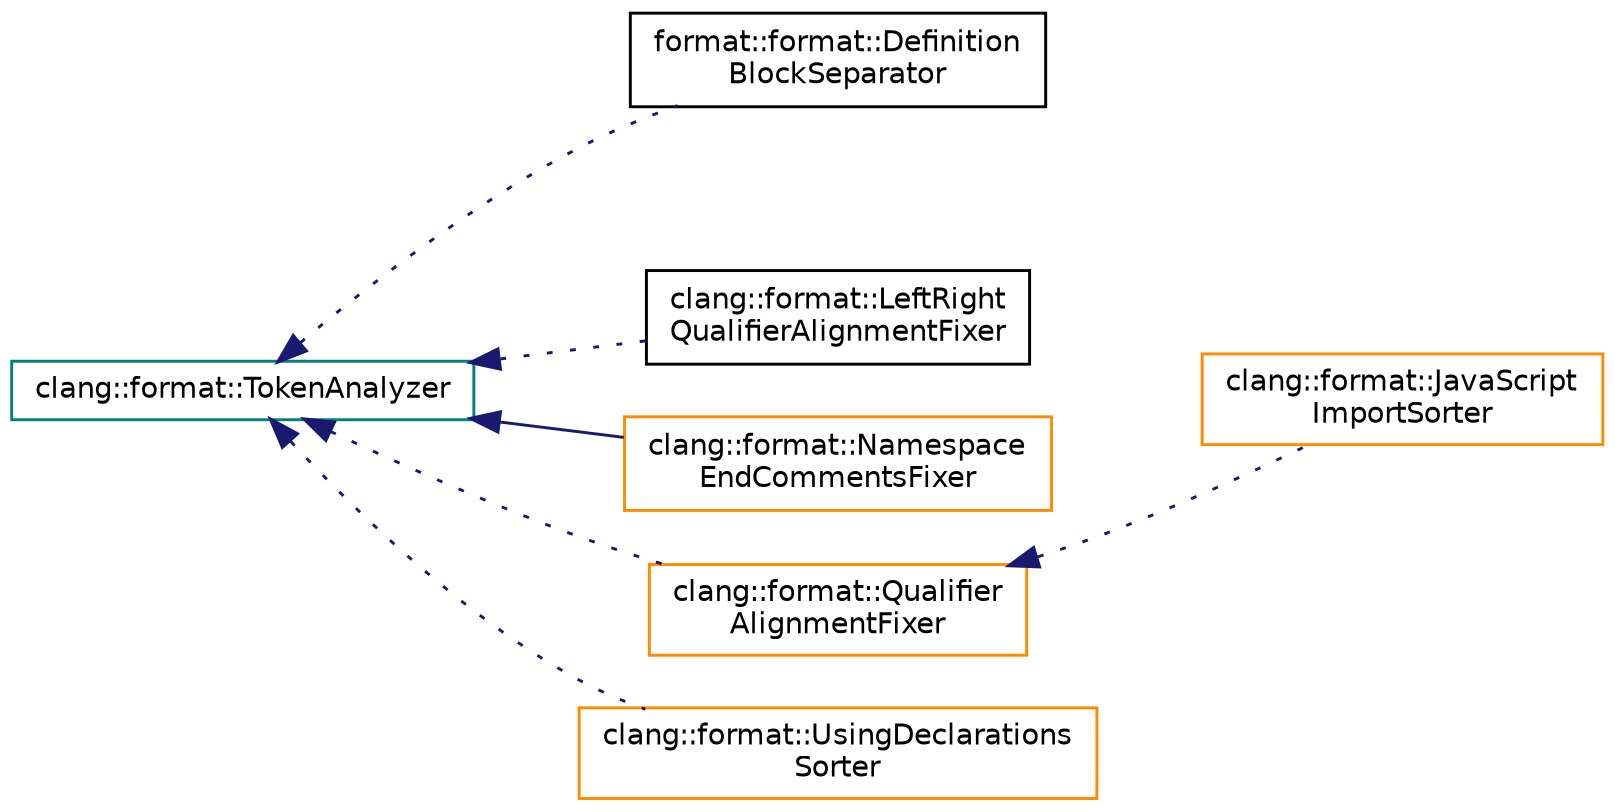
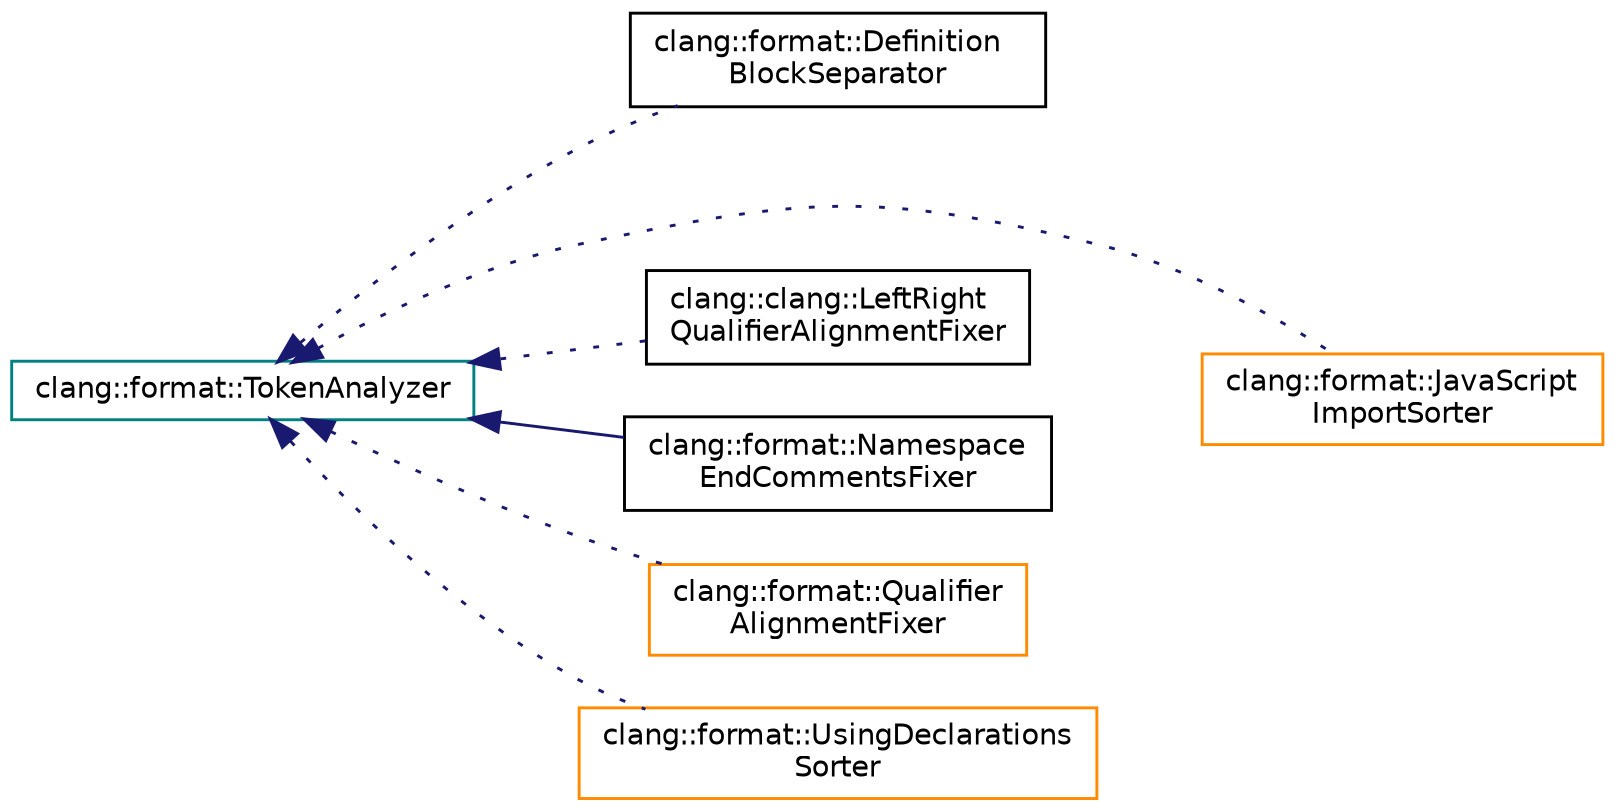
(838, 60) -> (838, 60)
(838, 317) -> (838, 317)
(838, 464) -> (838, 464)
(1176, 505) -> (829, 207)
